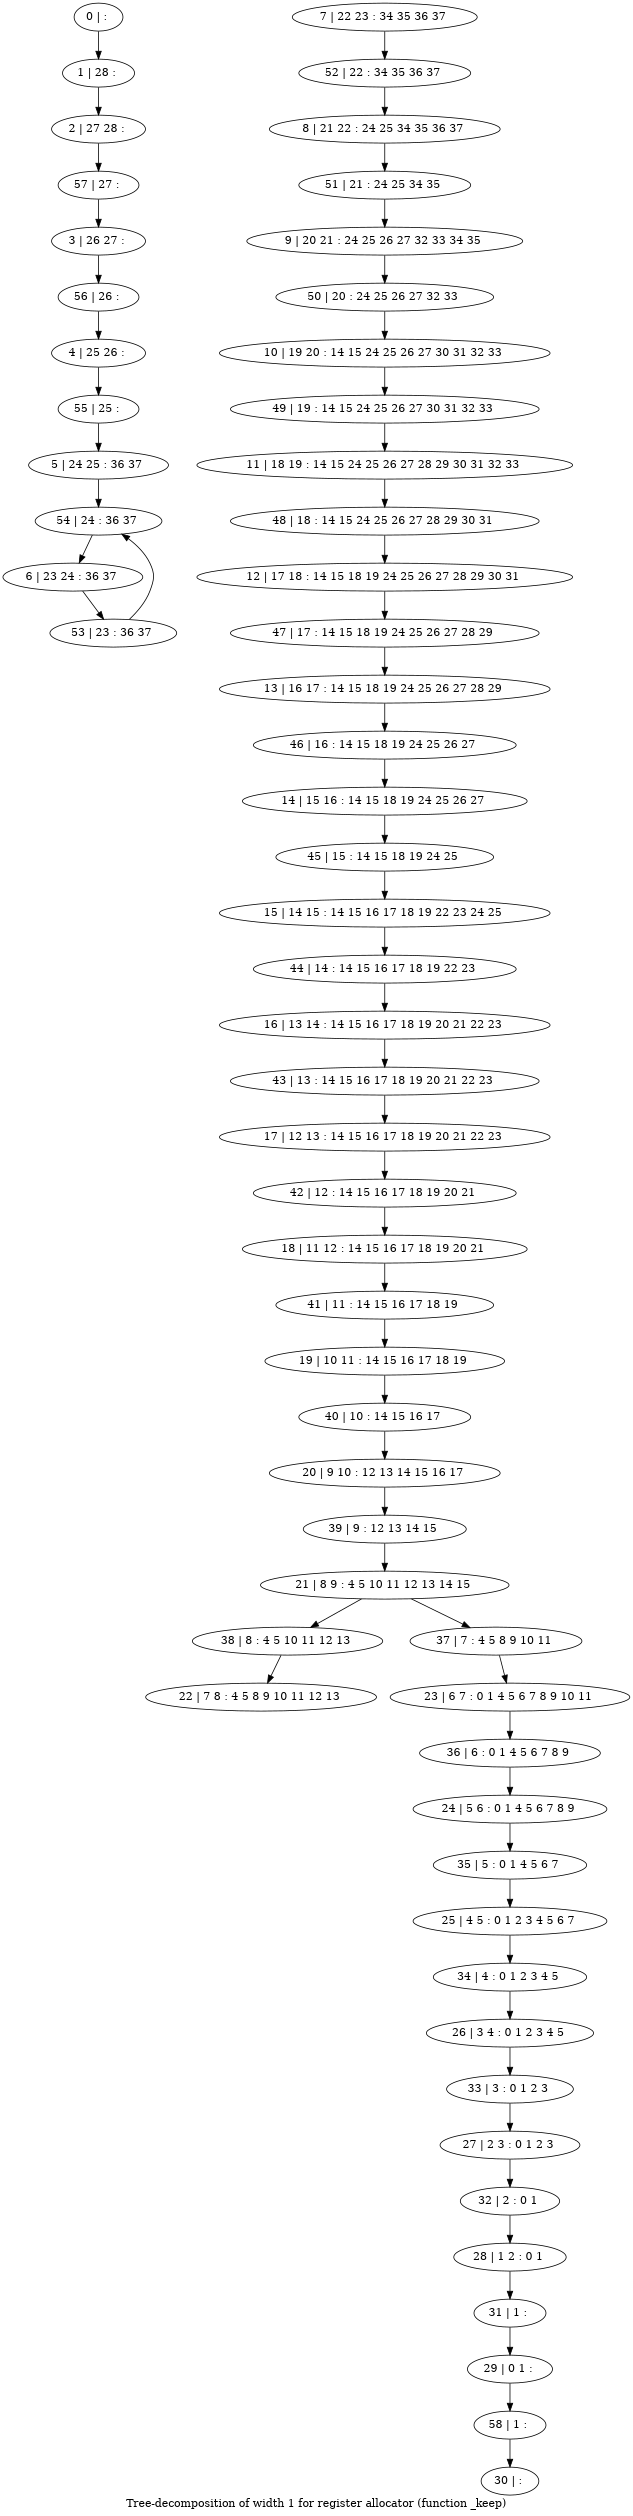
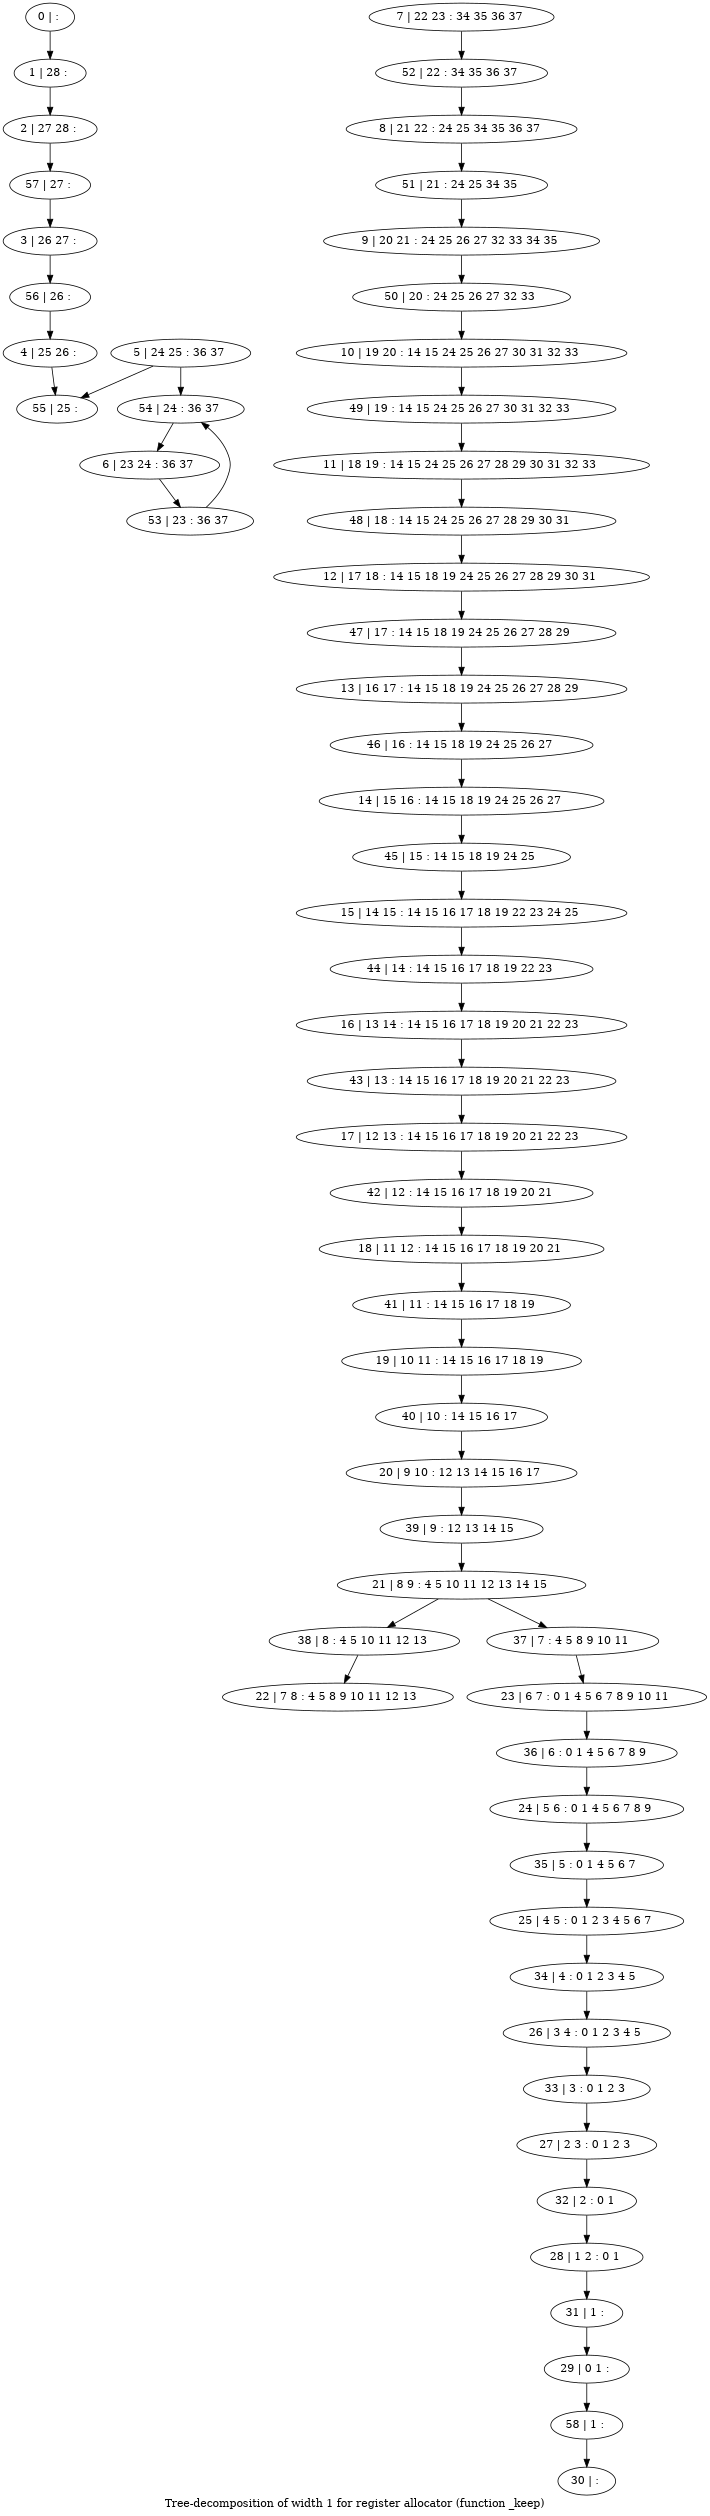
(99, 433) -> (121, 380)
